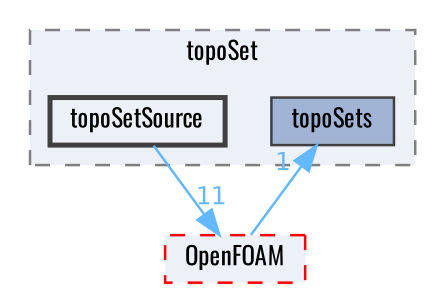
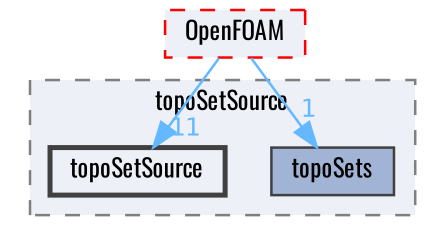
(223, 54) -> (223, 104)
(180, 182) -> (191, 96)
